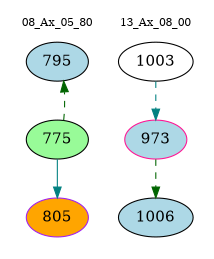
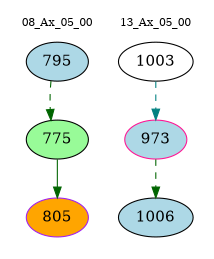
(57, 23) -> (57, 23)
(156, 23) -> (156, 23)
(65, 106) -> (50, 95)
(57, 173) -> (57, 173)
